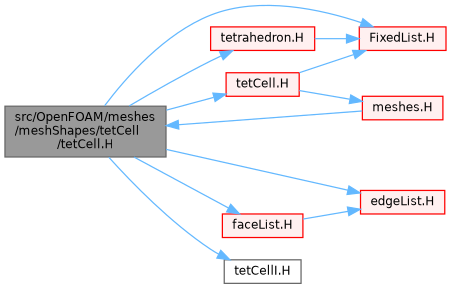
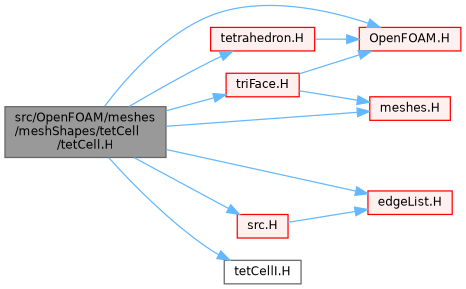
(403, 39) -> (410, 39)
(263, 85) -> (263, 85)
(270, 118) -> (262, 119)
(263, 226) -> (263, 226)
